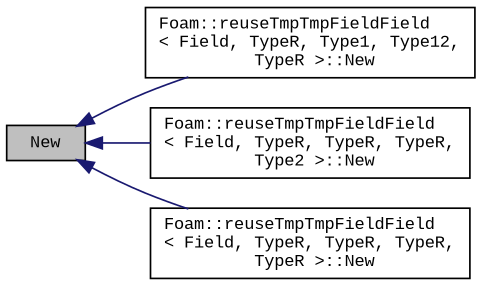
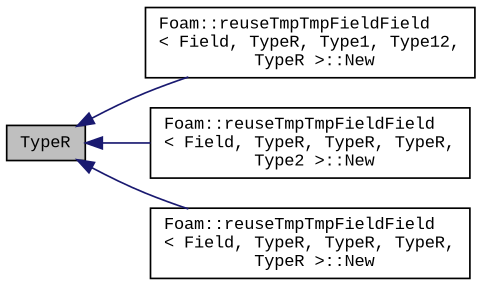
(46, 143) -> (46, 143)
